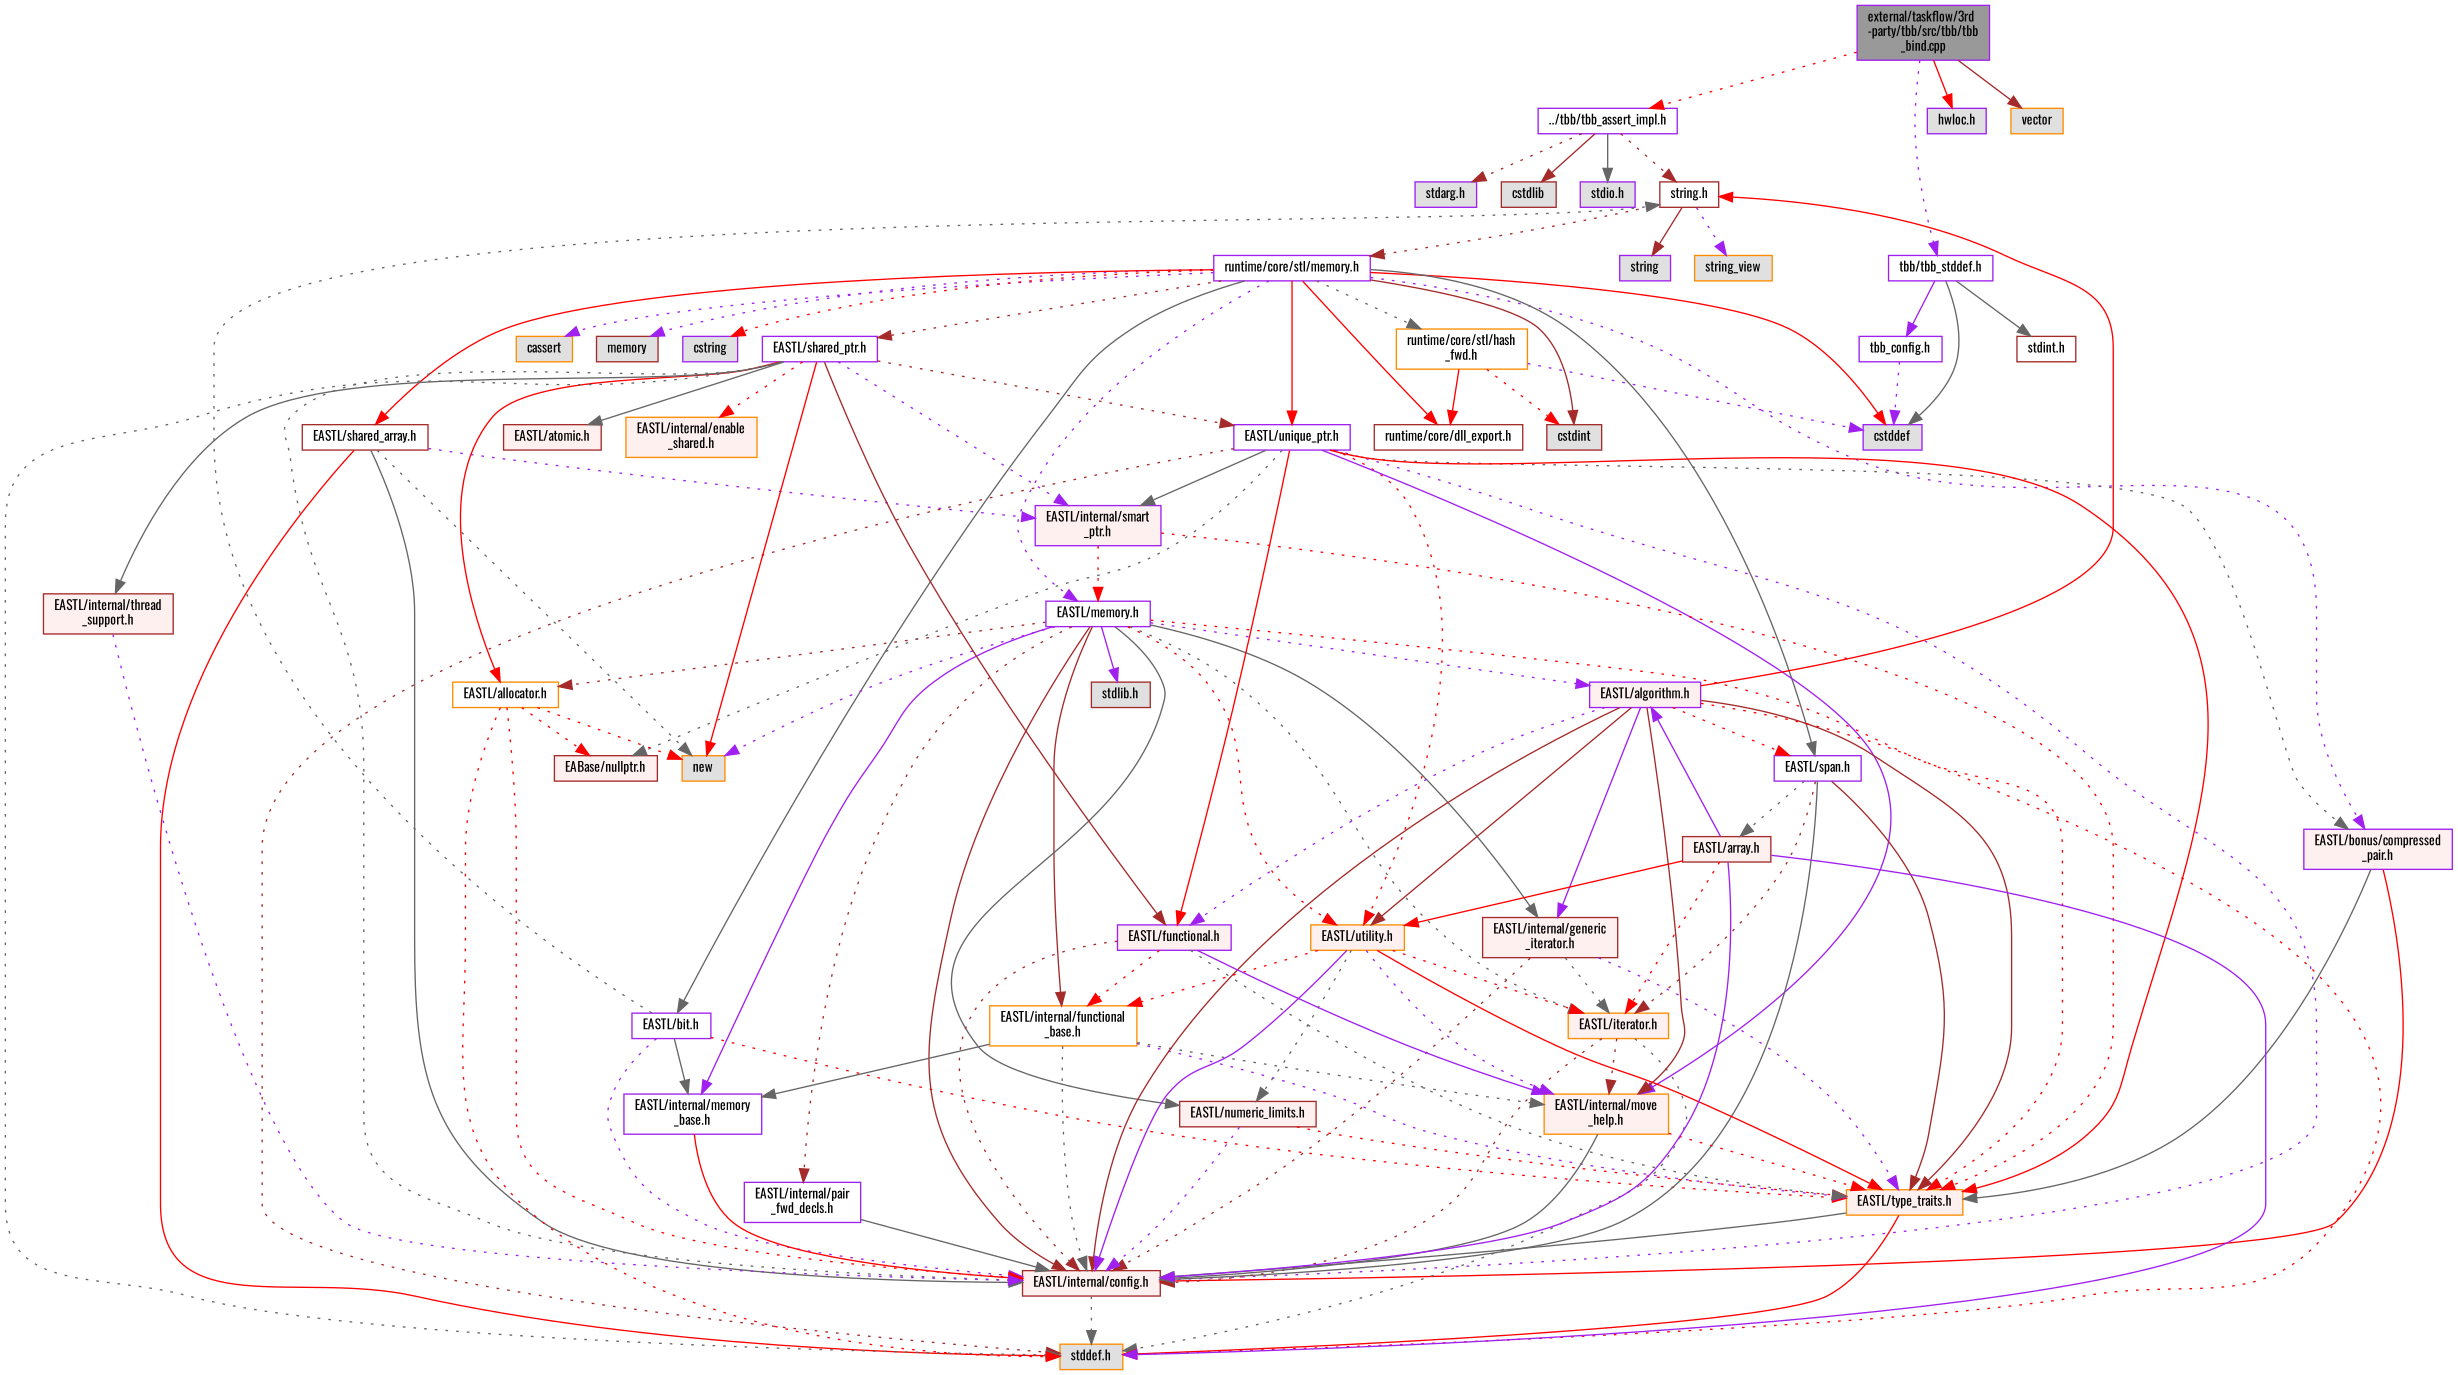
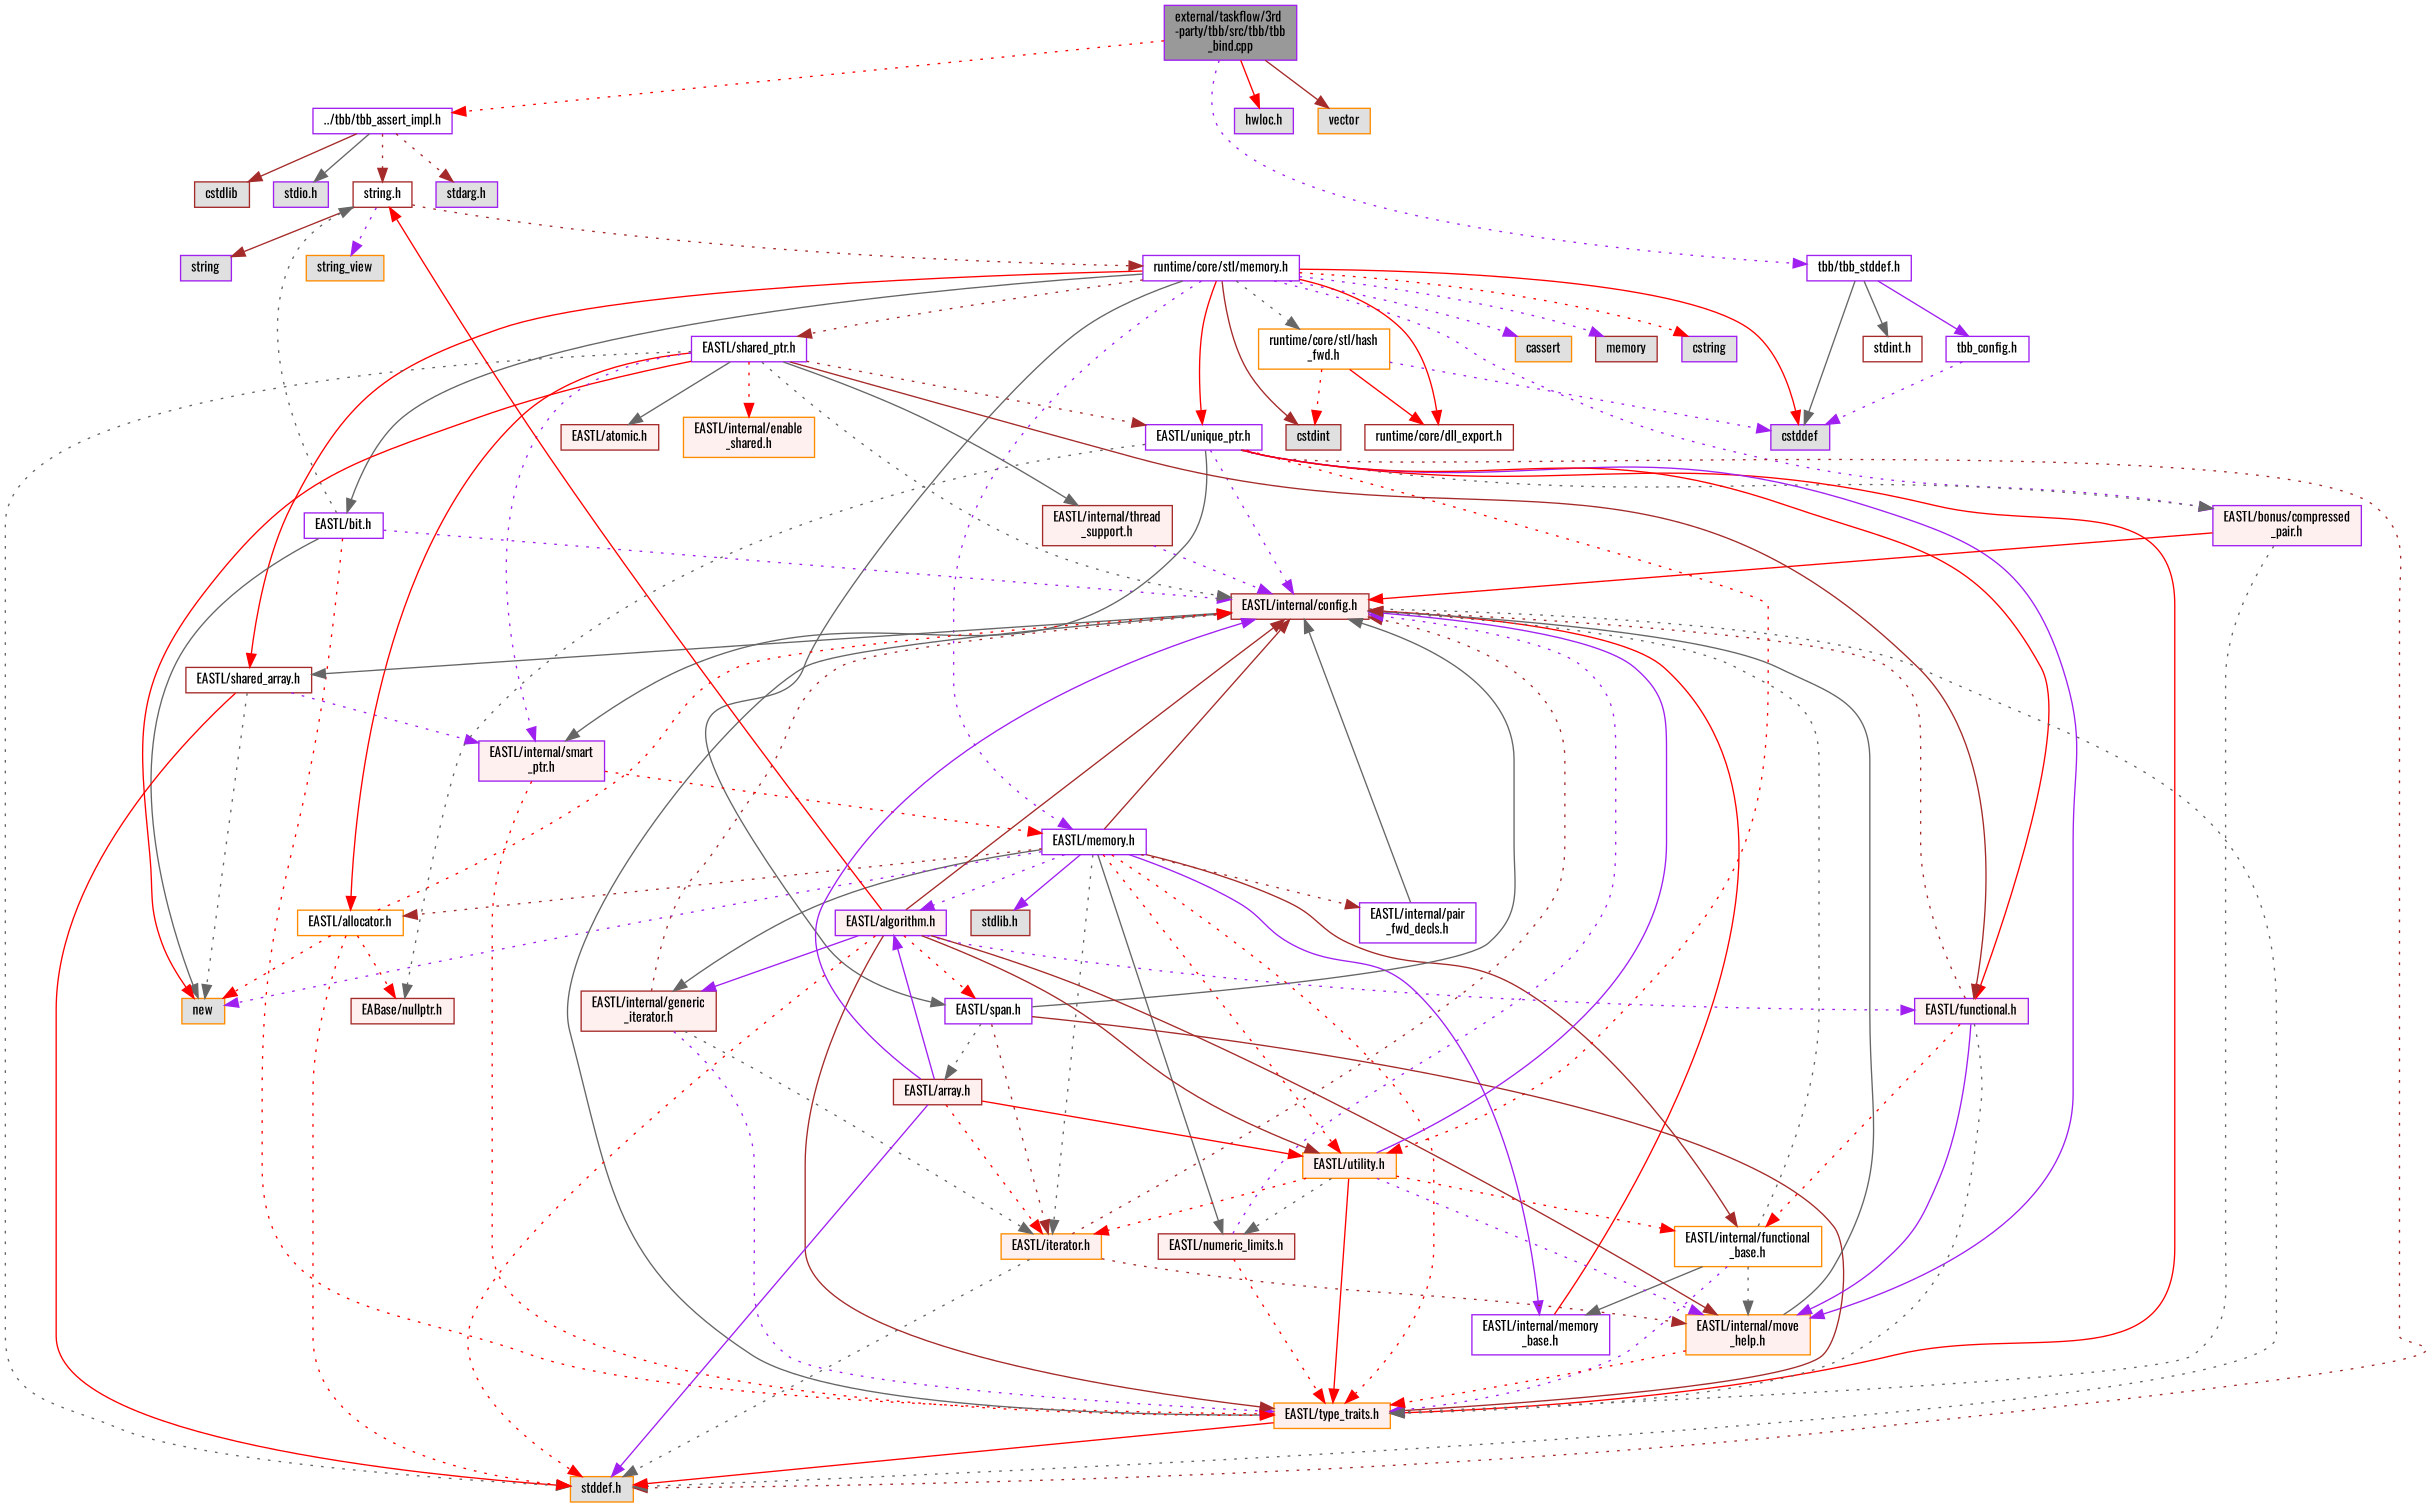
(680, 1060) -> (156, 729)
(432, 1090) -> (710, 648)
(2225, 1099) -> (2207, 1342)
